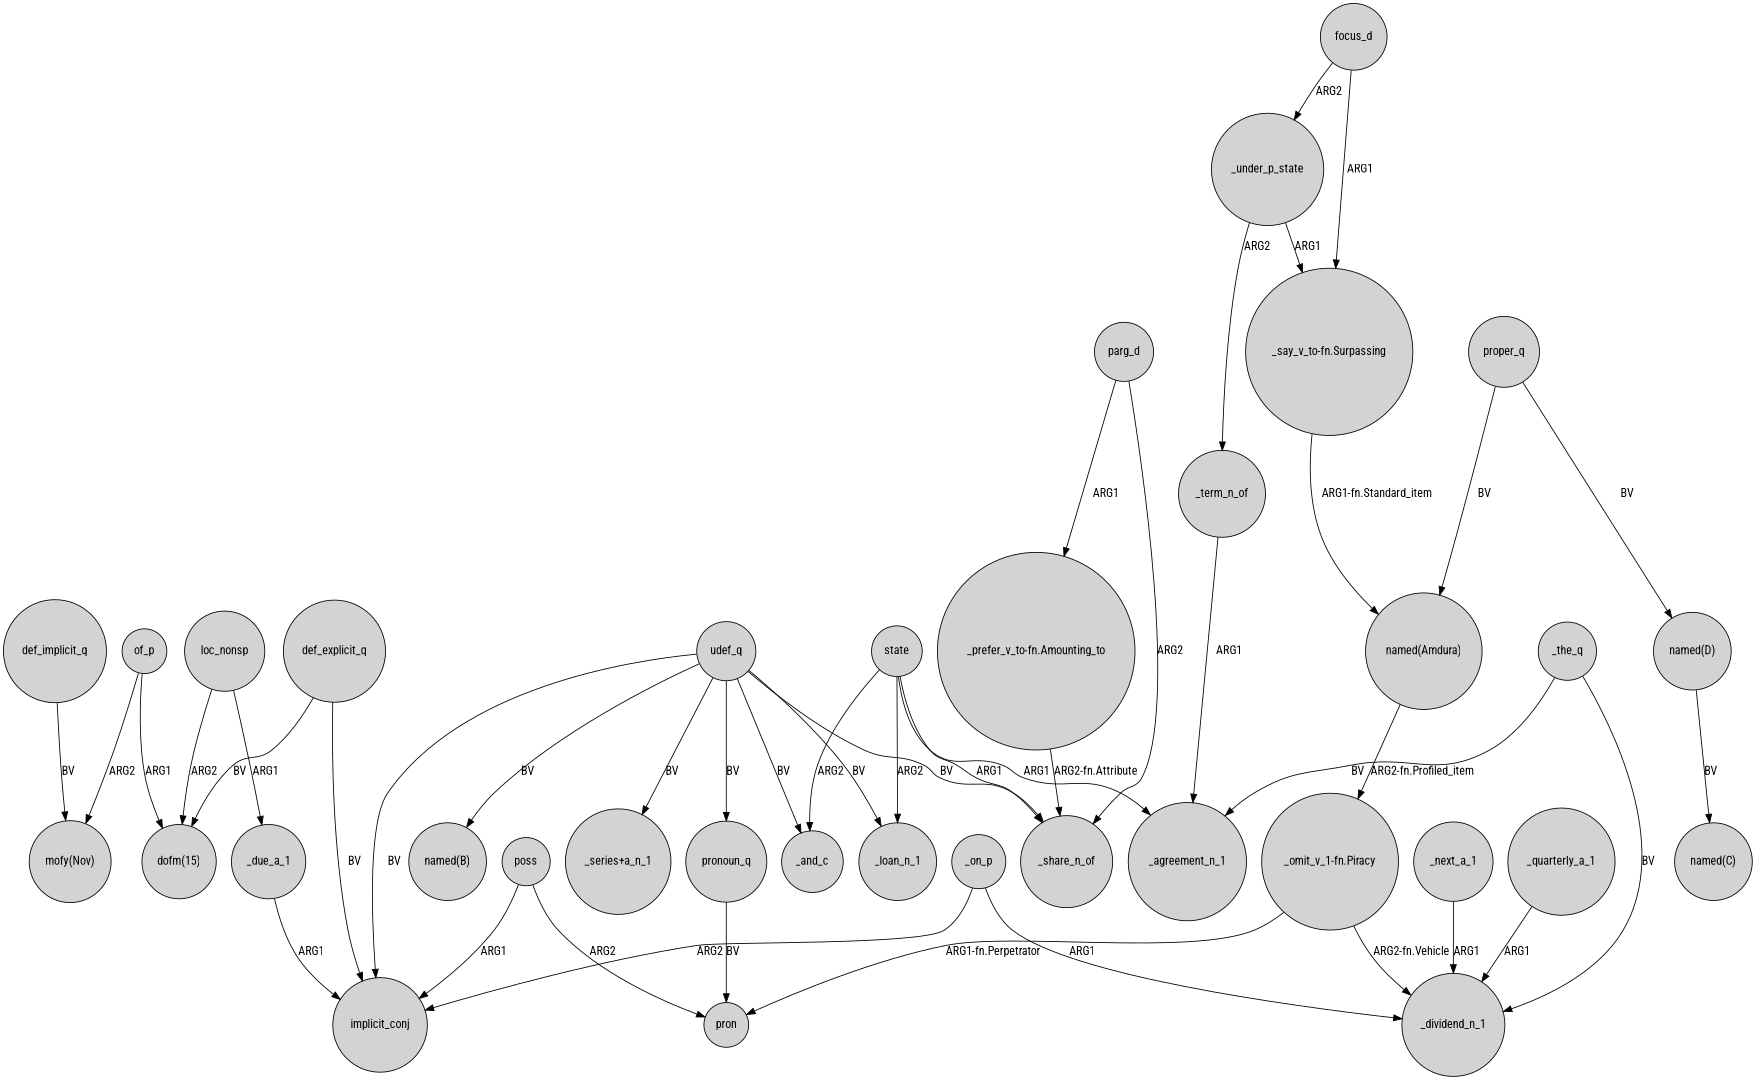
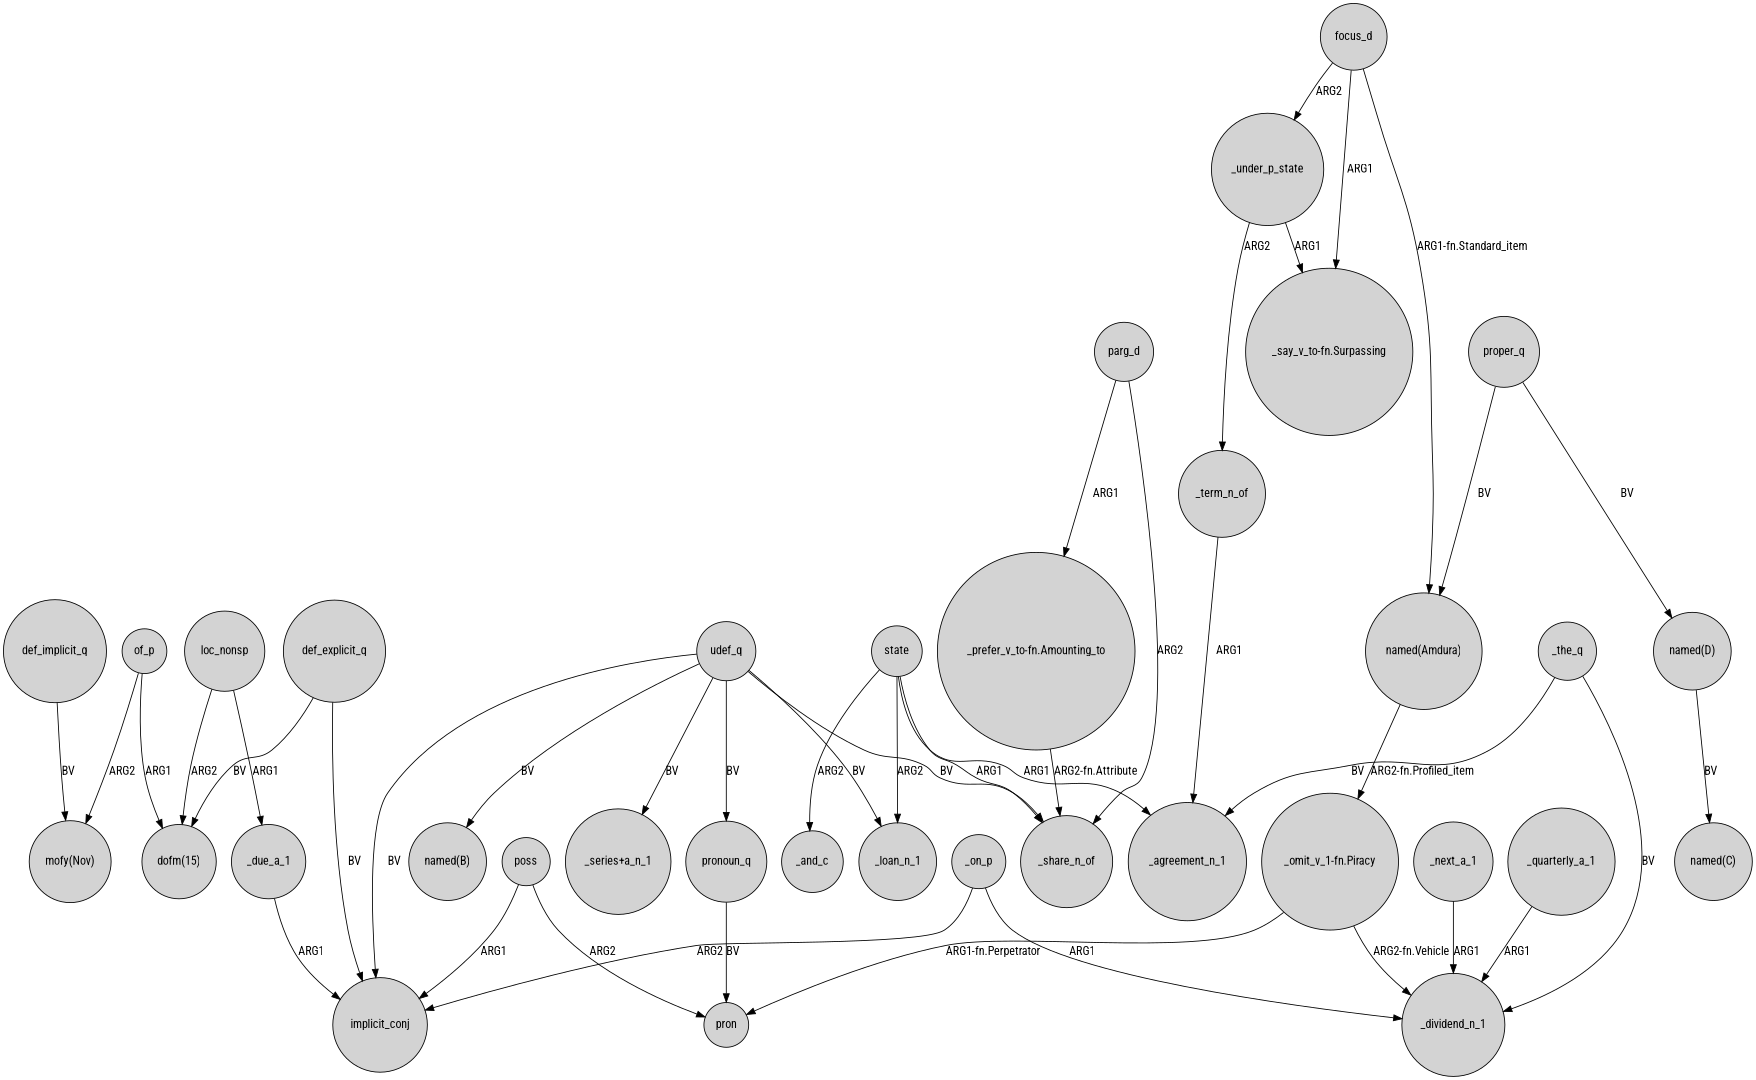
(1319, 529) -> (1428, 323)
(768, 752) -> none
